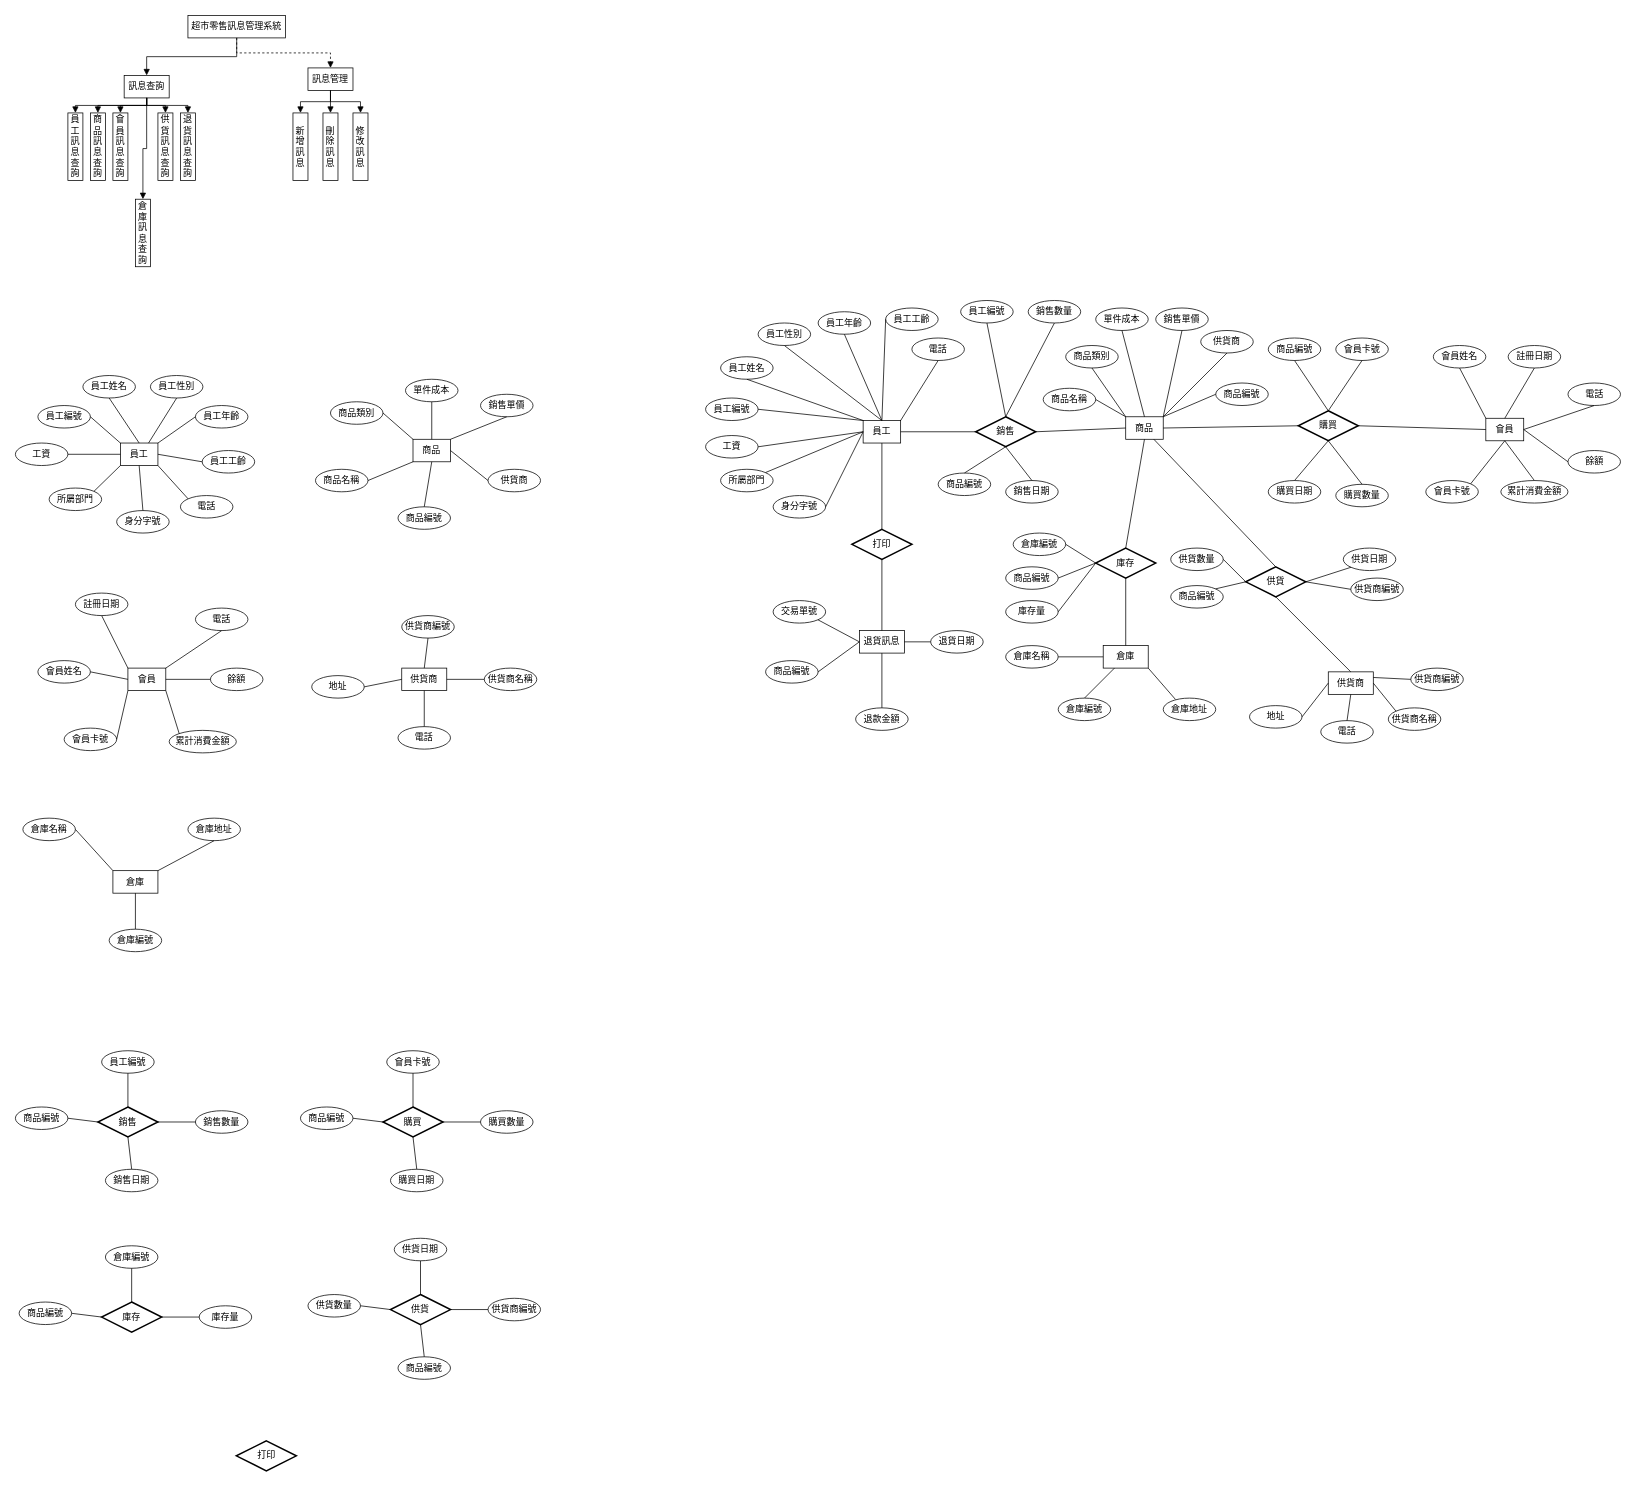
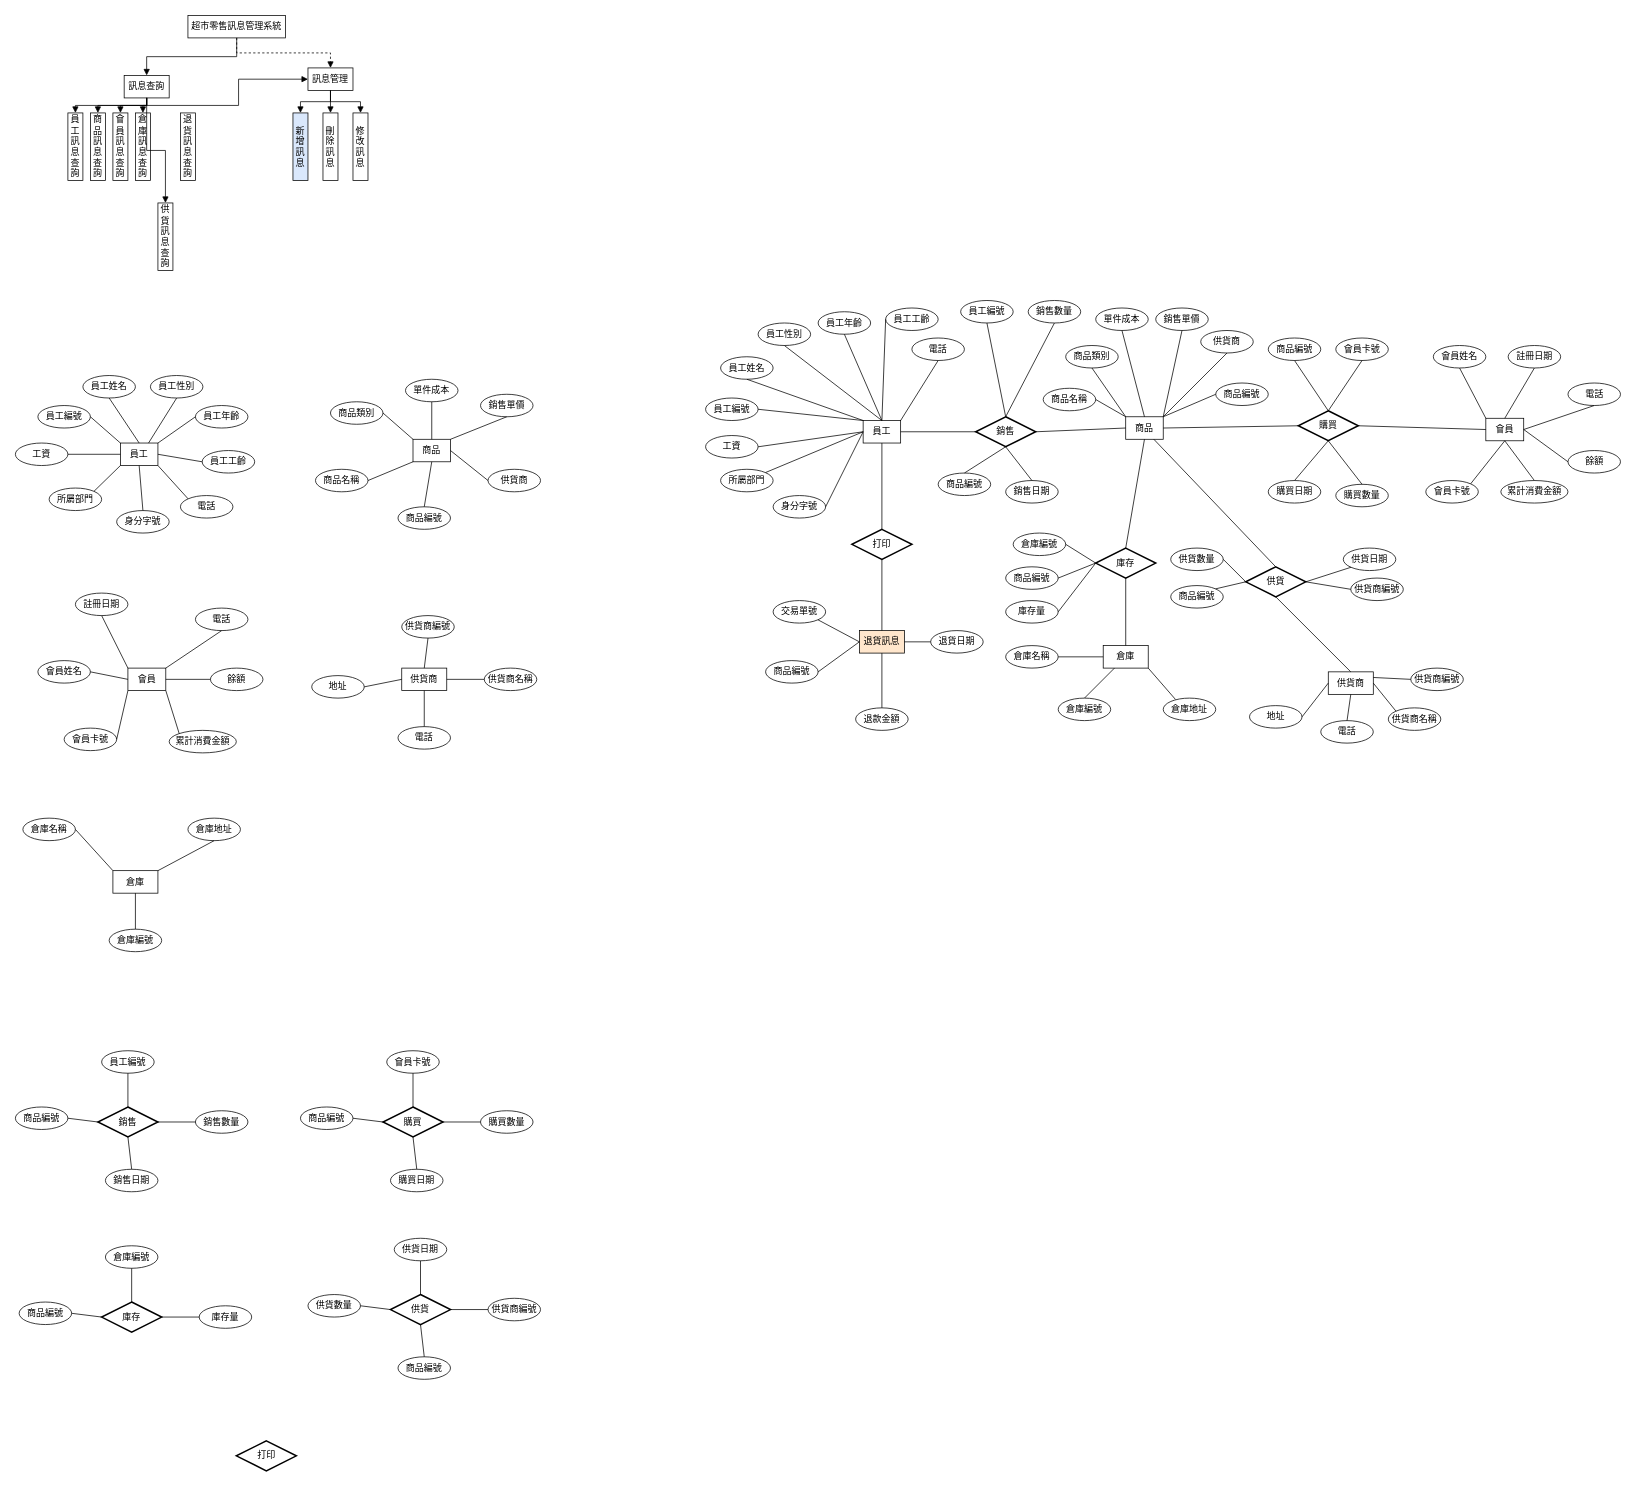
(186, 105) -> (239, 88)
(165, 147) -> (165, 237)
(300, 147) -> (300, 147)
(143, 233) -> (143, 147)
(882, 642) -> (882, 642)
